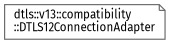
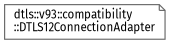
(85, 22) -> (85, 22)
